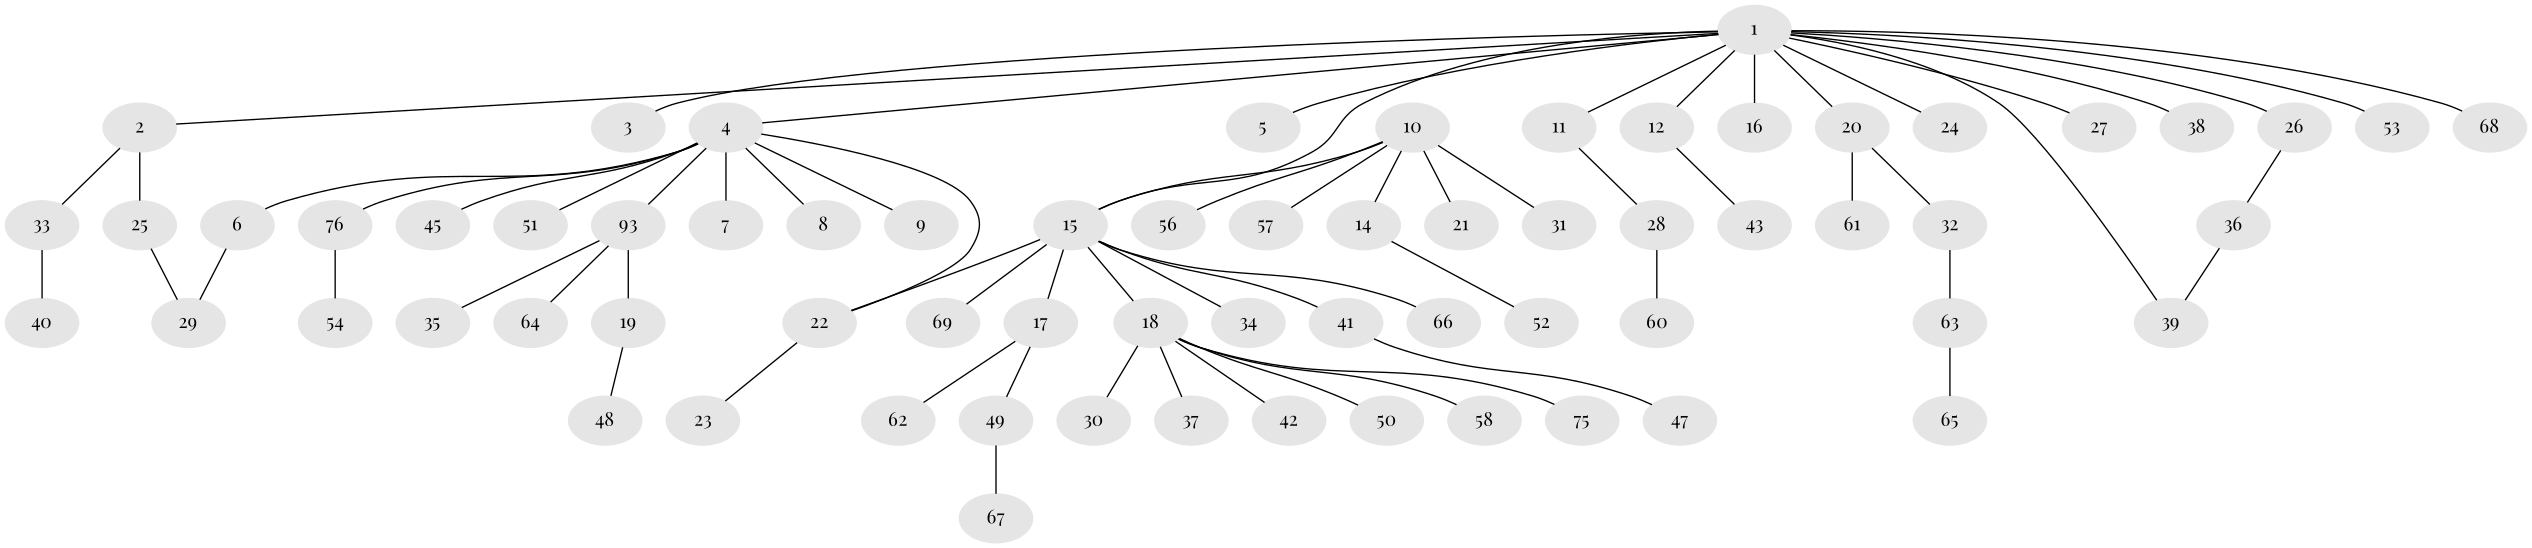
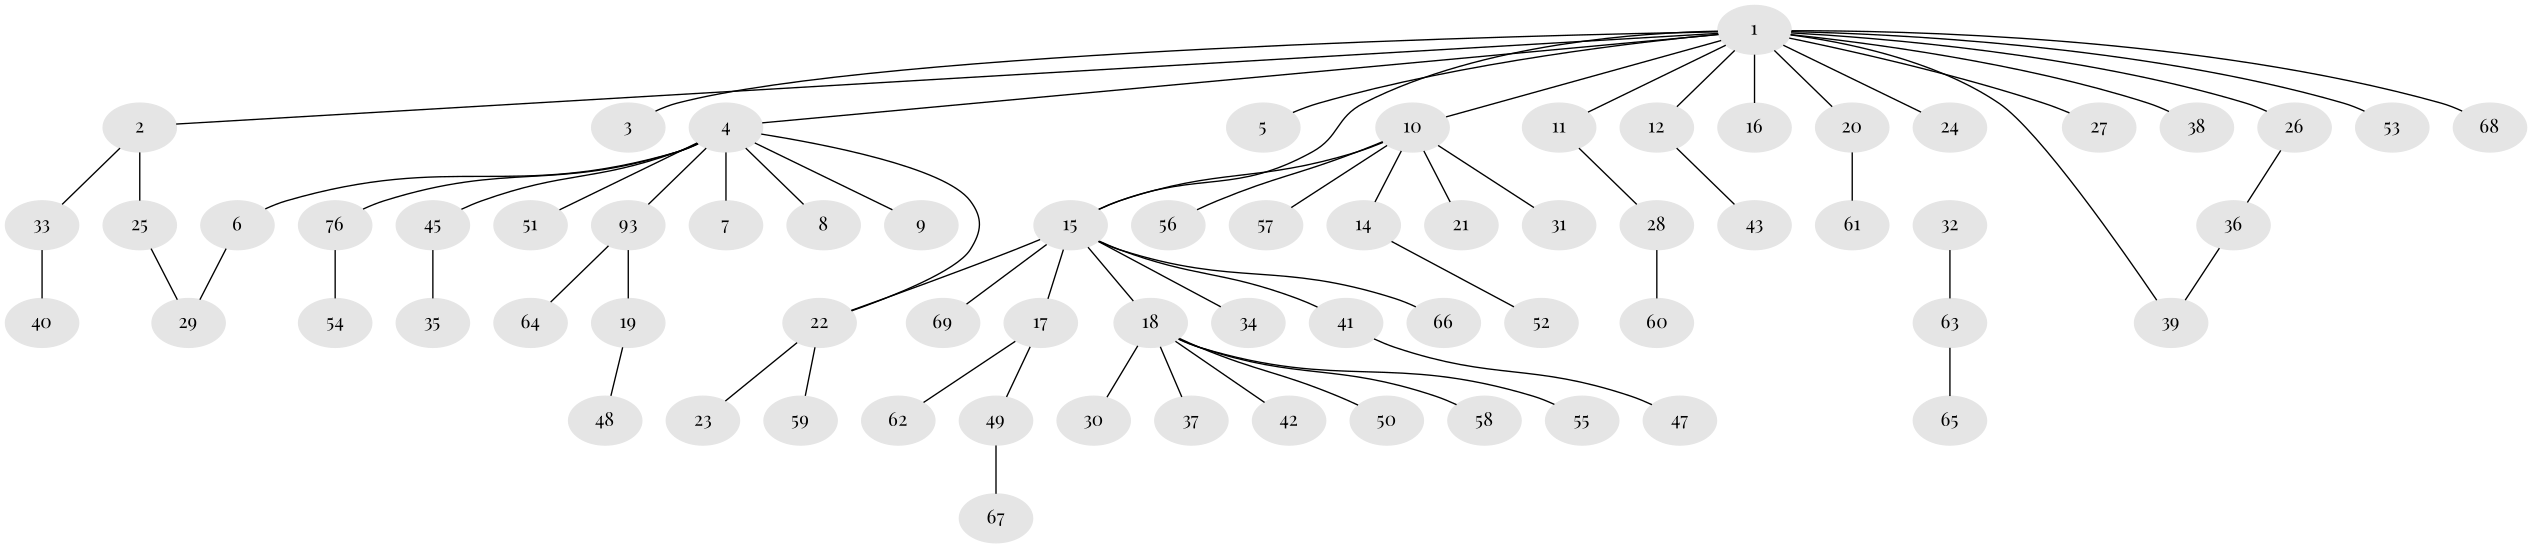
none -> (1584, 79)
(1901, 176) -> none
(531, 274) -> (433, 274)
none -> (801, 421)
(1582, 421) -> (1582, 421)
